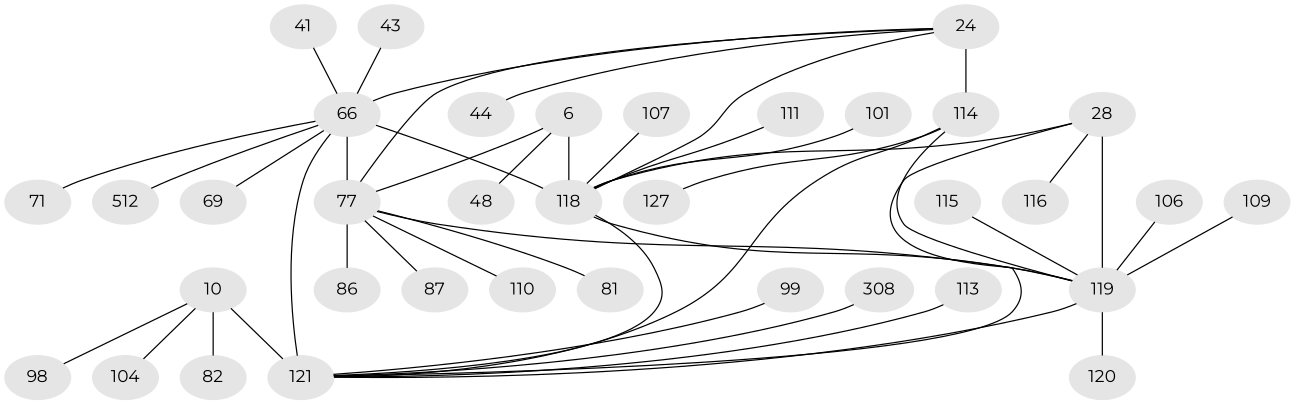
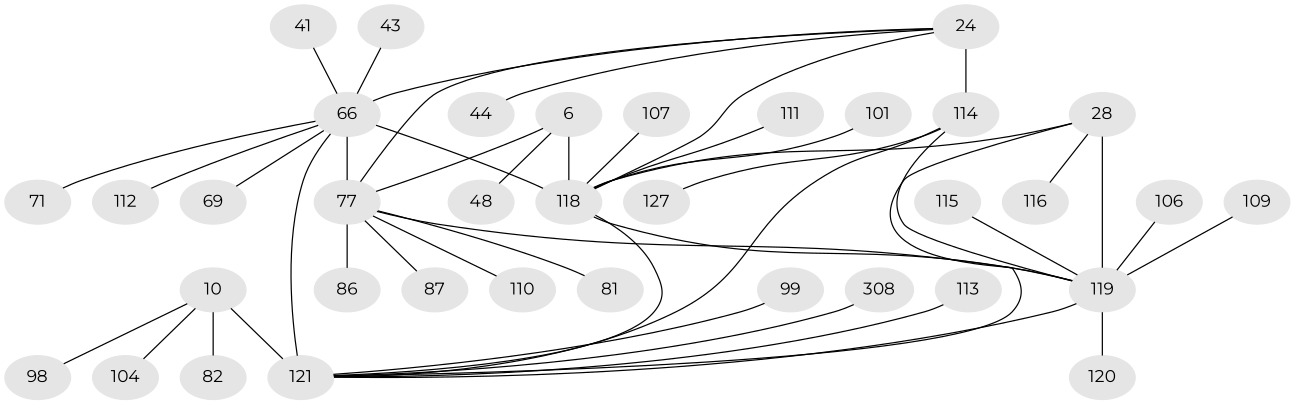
(125, 202) -> (125, 202)
